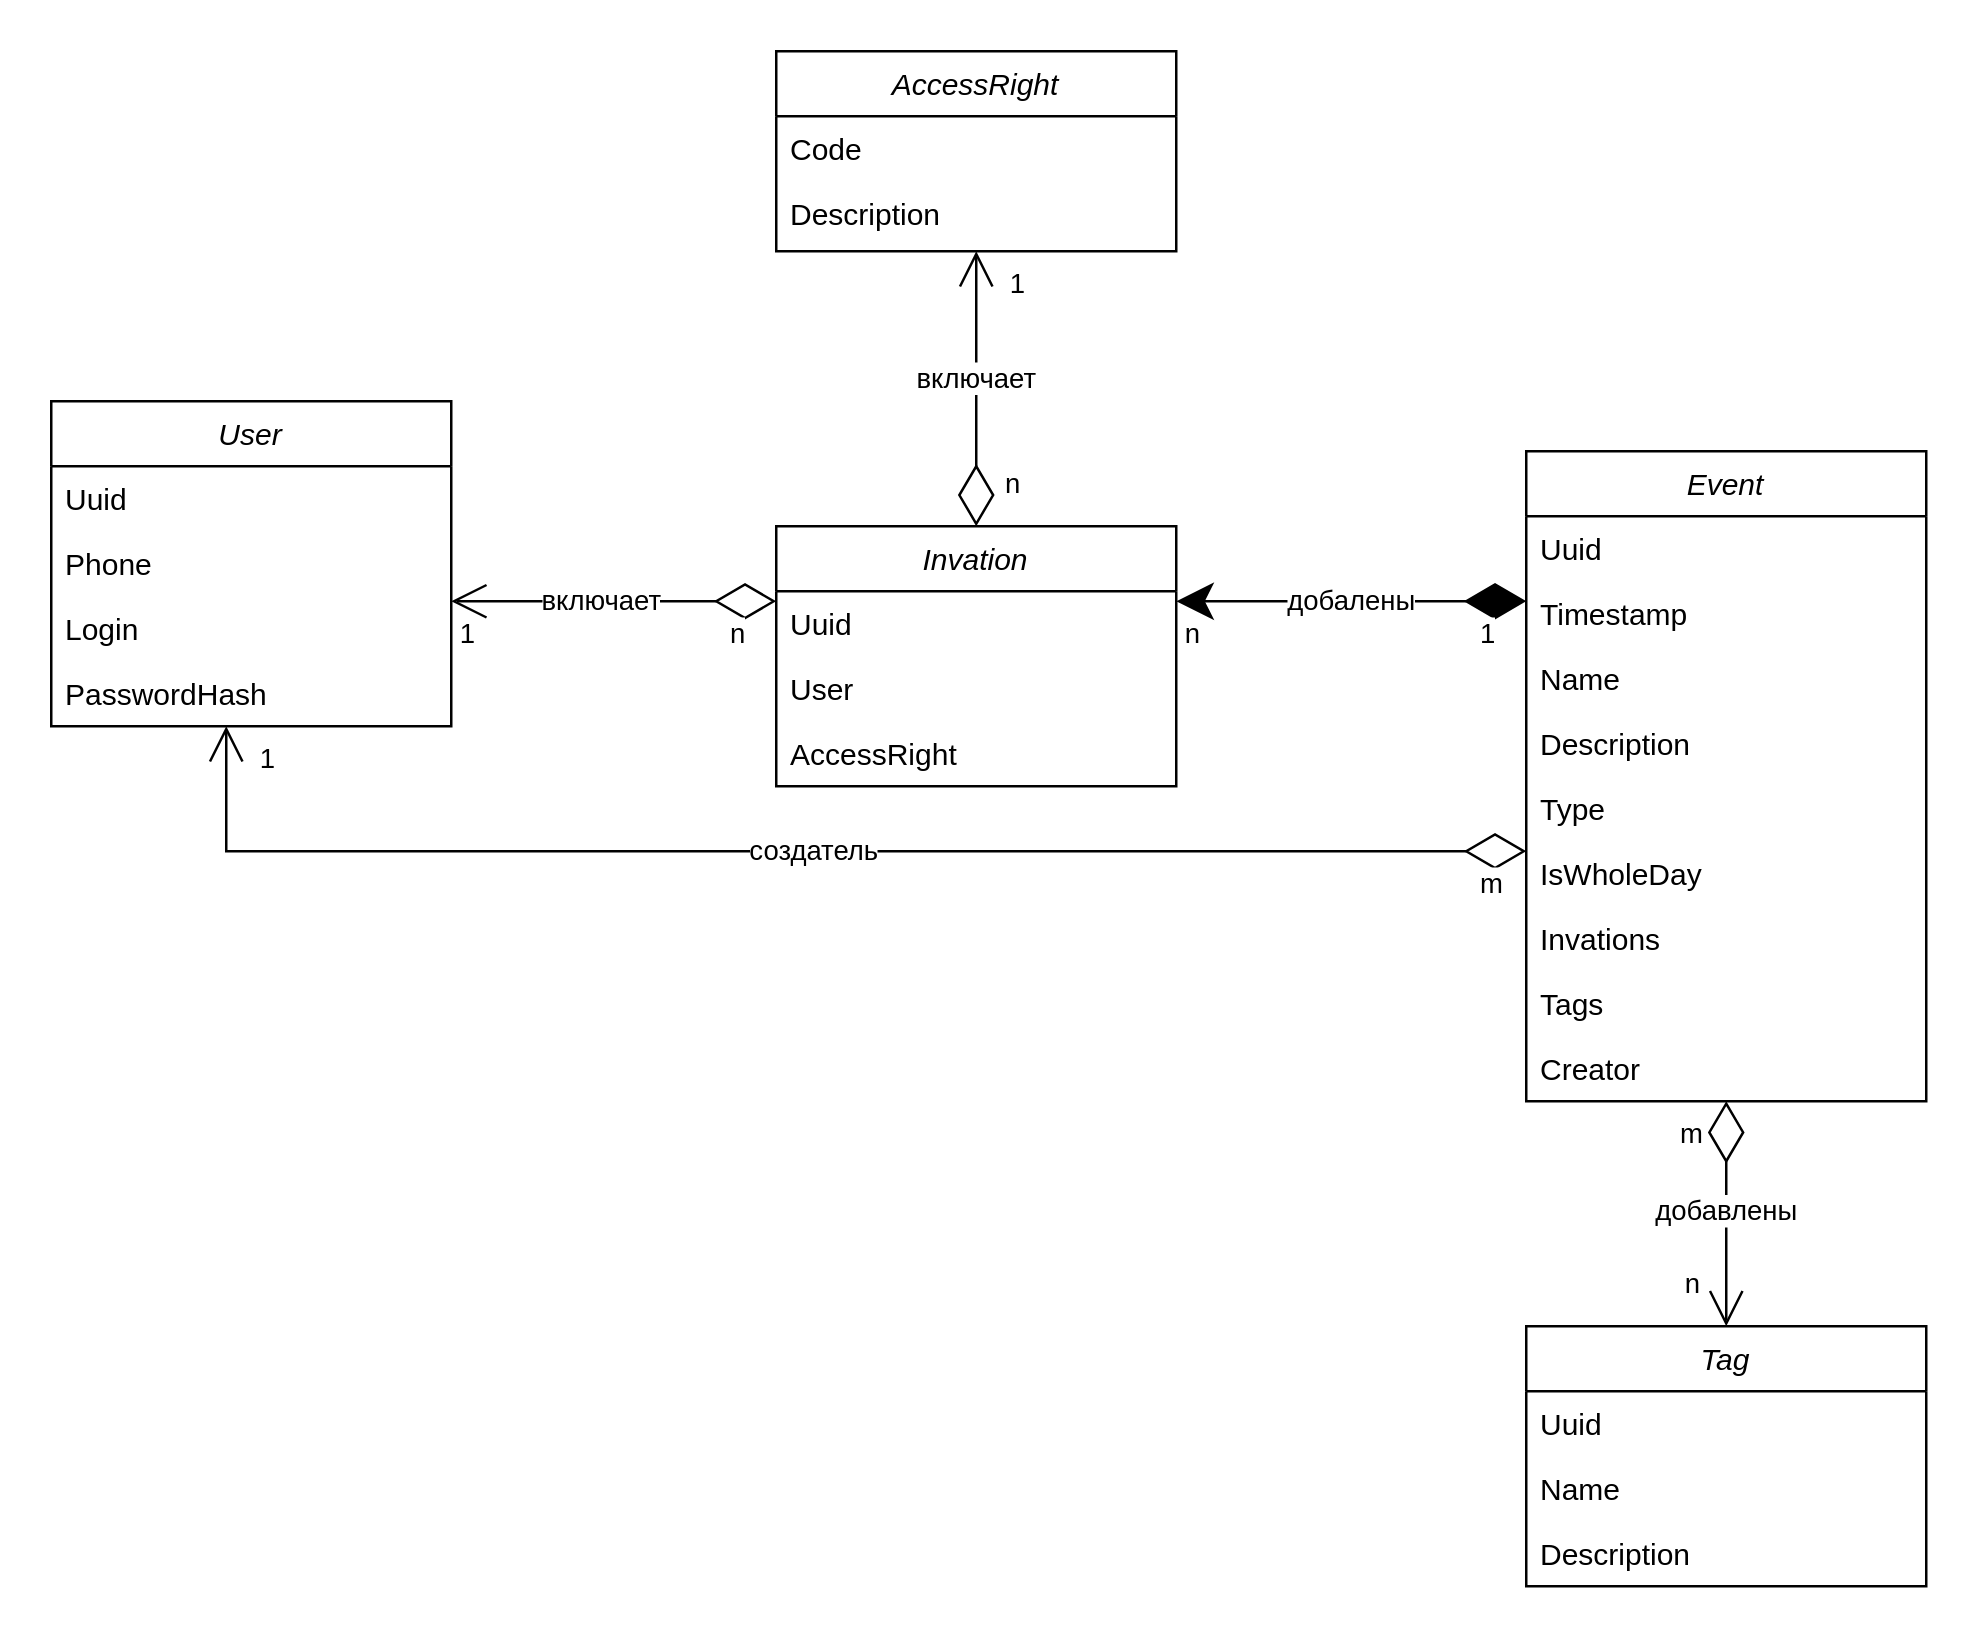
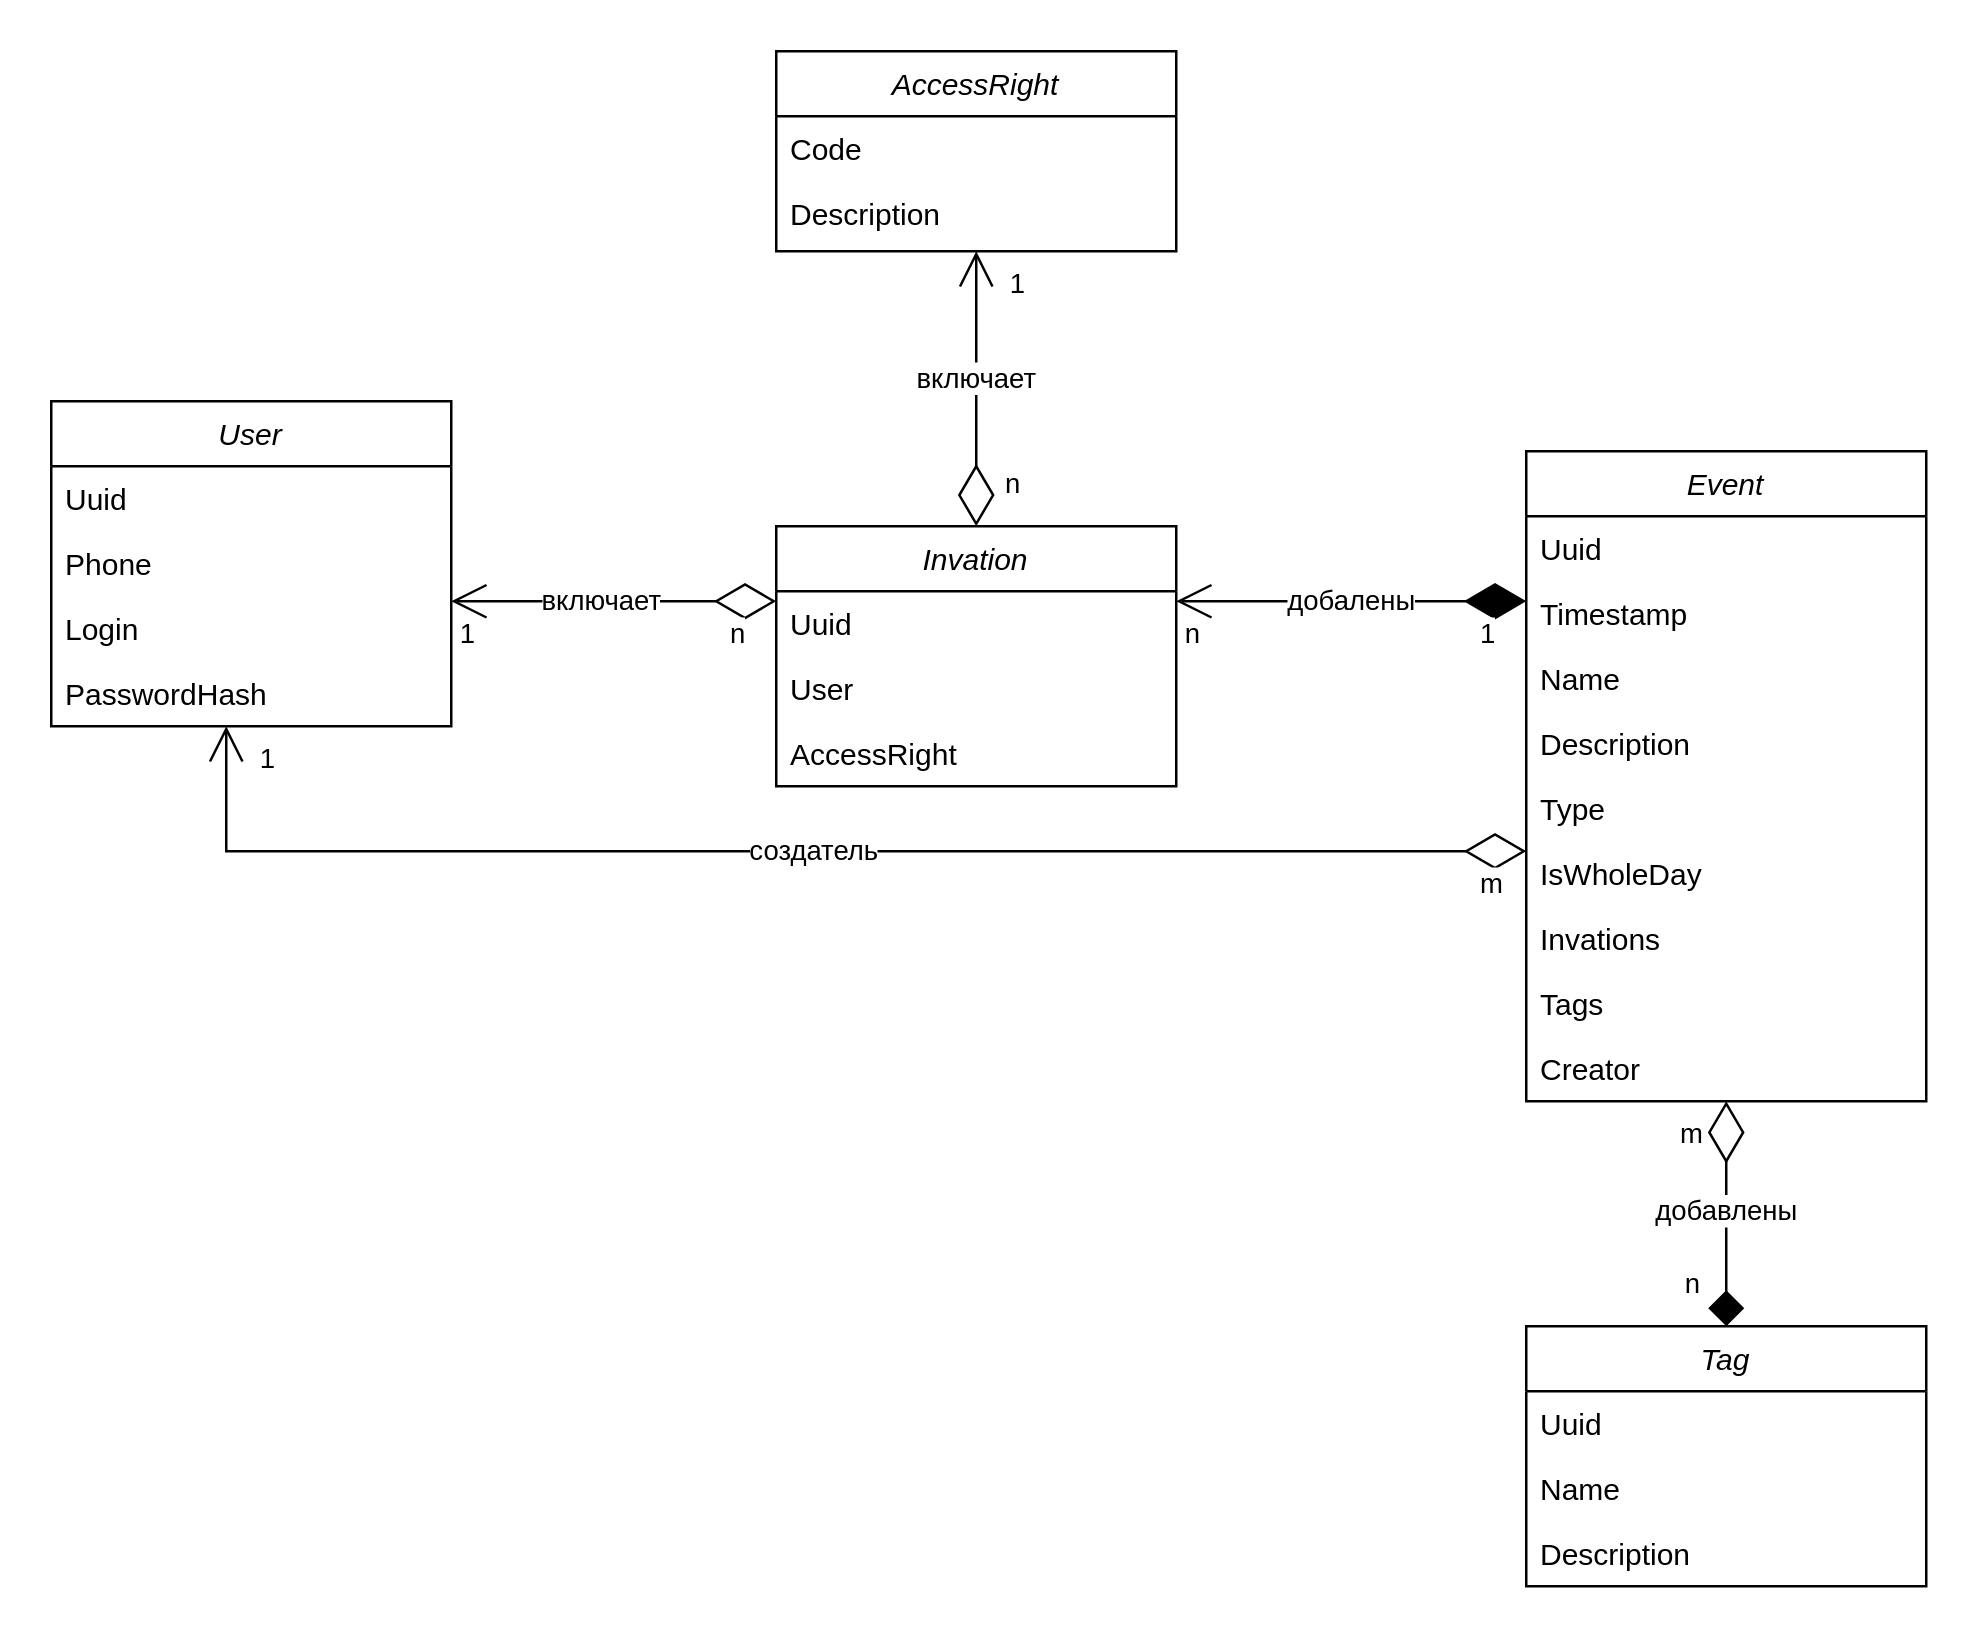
(1205, 601) -> (1195, 601)
(1726, 1305) -> (1726, 1291)
